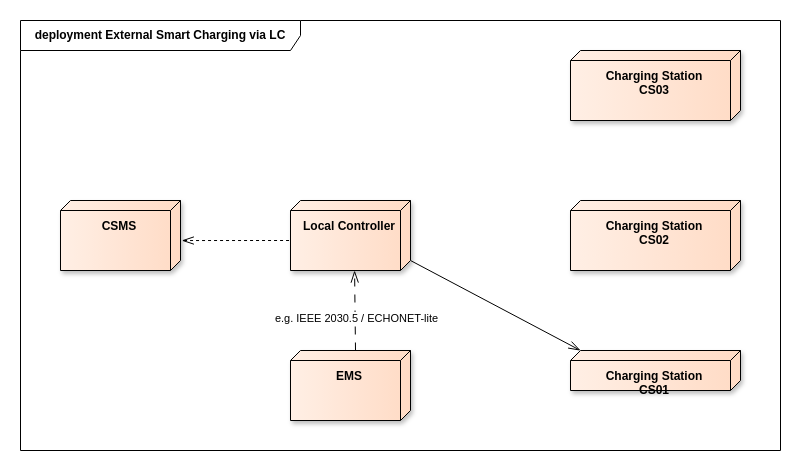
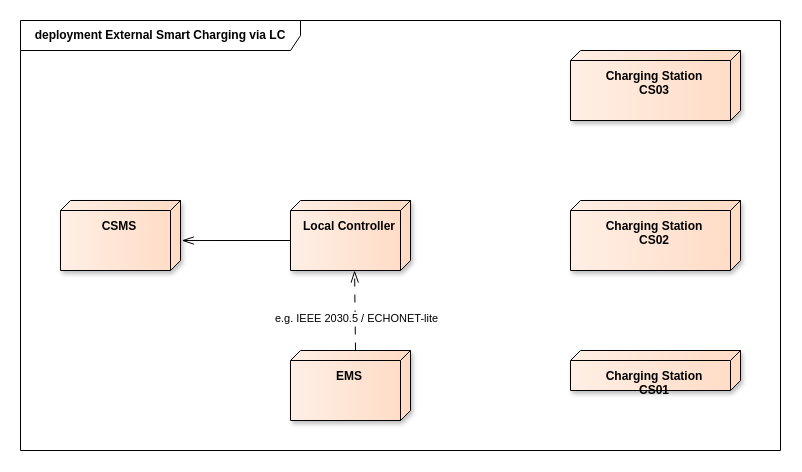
(237, 241) -> (237, 241)
(495, 305) -> none
